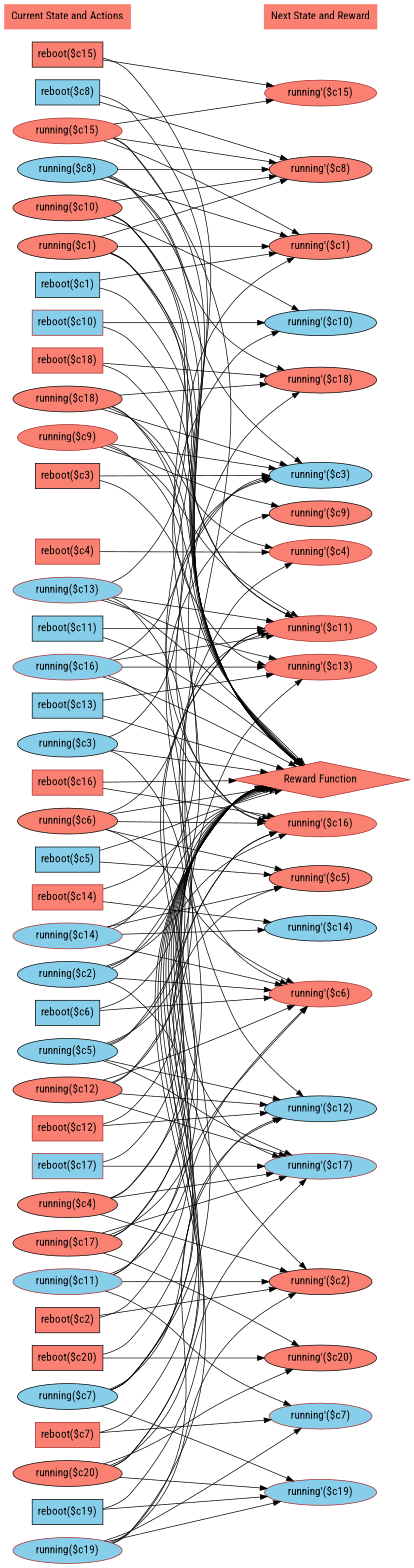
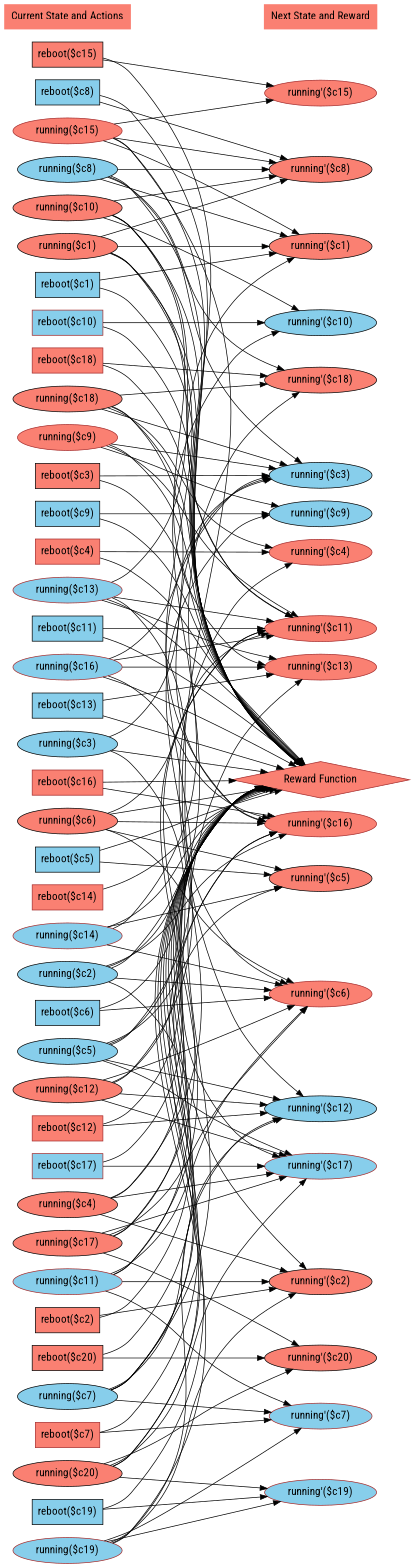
none -> (68, 514)
(321, 514) -> (321, 514)
none -> (204, 652)
(321, 928) -> none
(195, 1440) -> (179, 1405)
